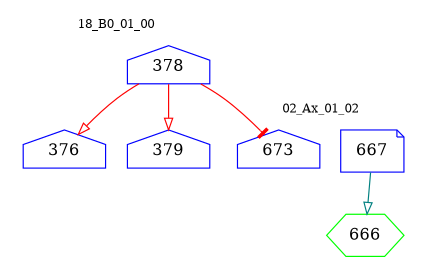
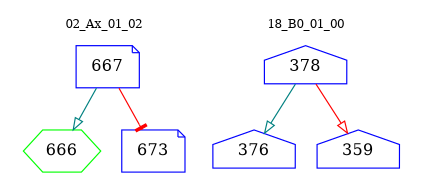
(111, 103) -> (283, 104)
(237, 109) -> (129, 106)
(169, 151) -> (358, 151)
(279, 151) -> (153, 151)
